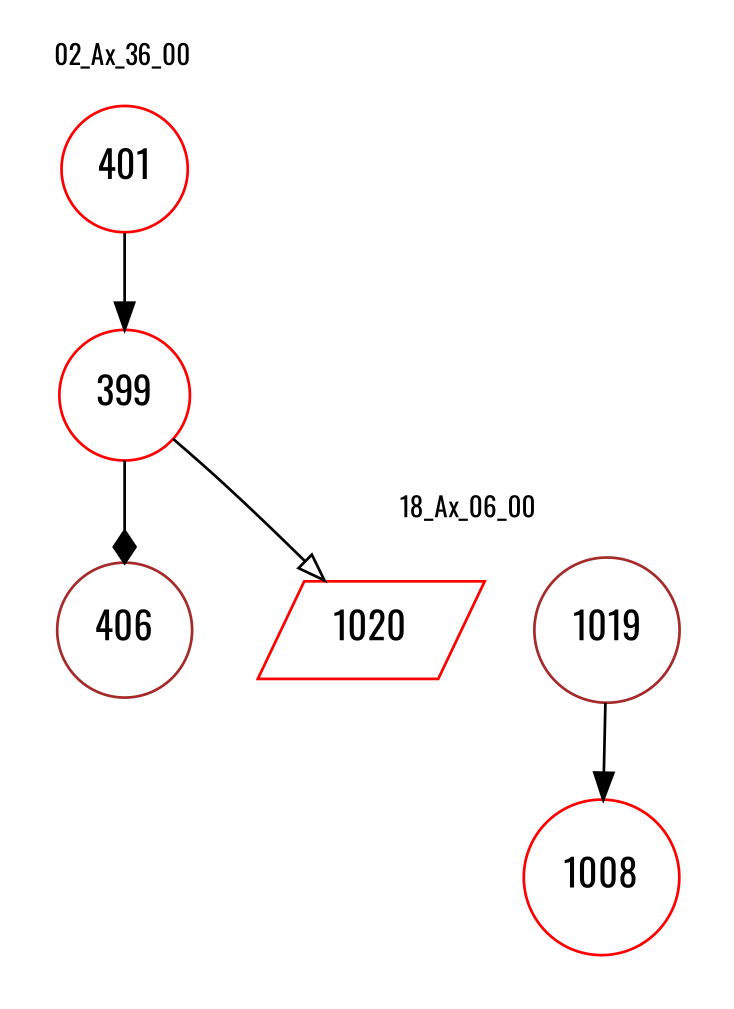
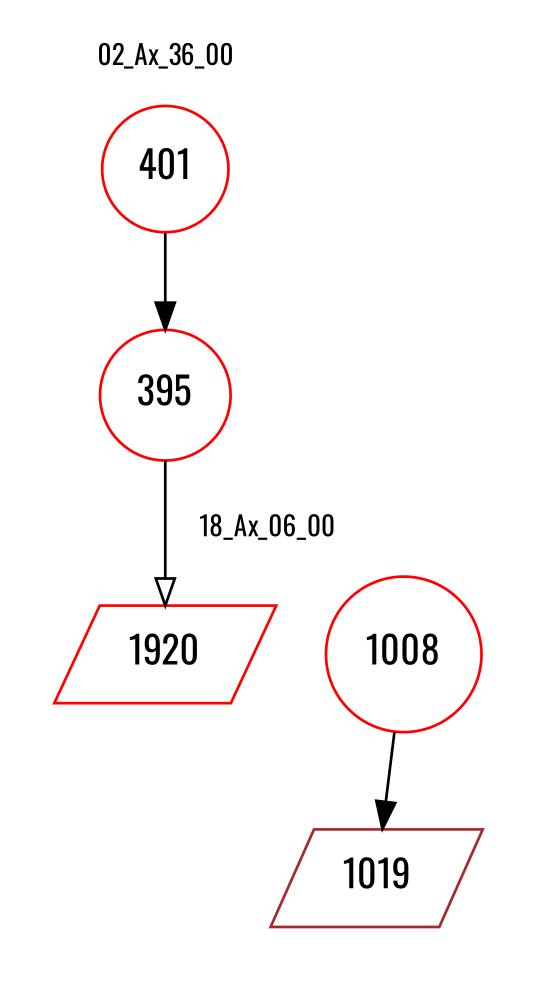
(125, 395) -> (165, 395)
(125, 630) -> none
(371, 630) -> (165, 654)
(607, 630) -> (377, 878)
(605, 737) -> (390, 767)
